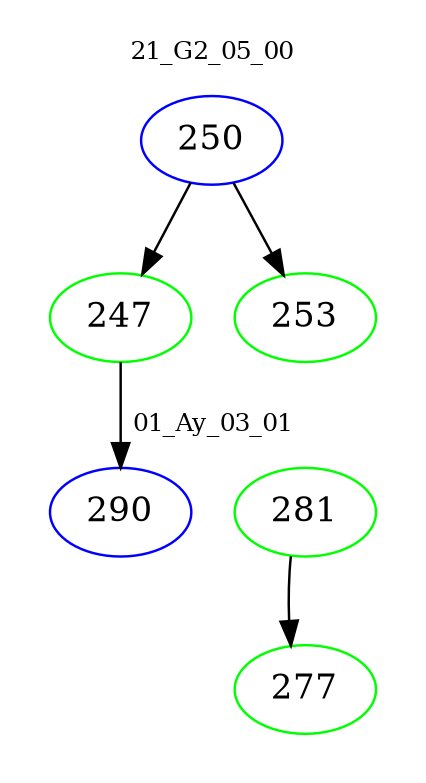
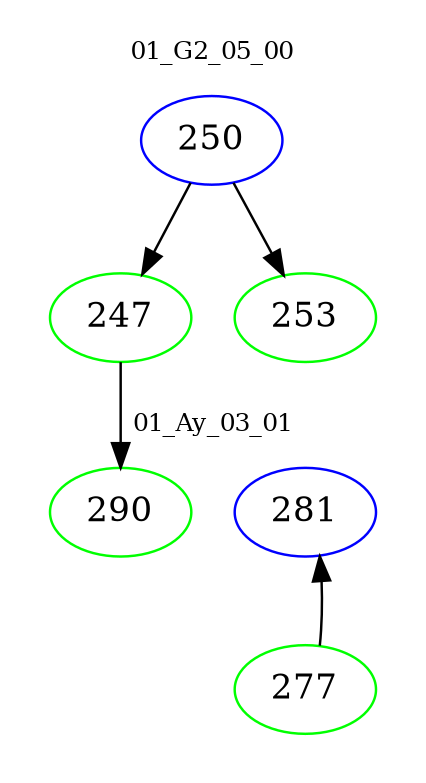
(213, 53) -> (213, 53)
(121, 512) -> (121, 512)
(305, 512) -> (305, 512)
(289, 588) -> (322, 614)
